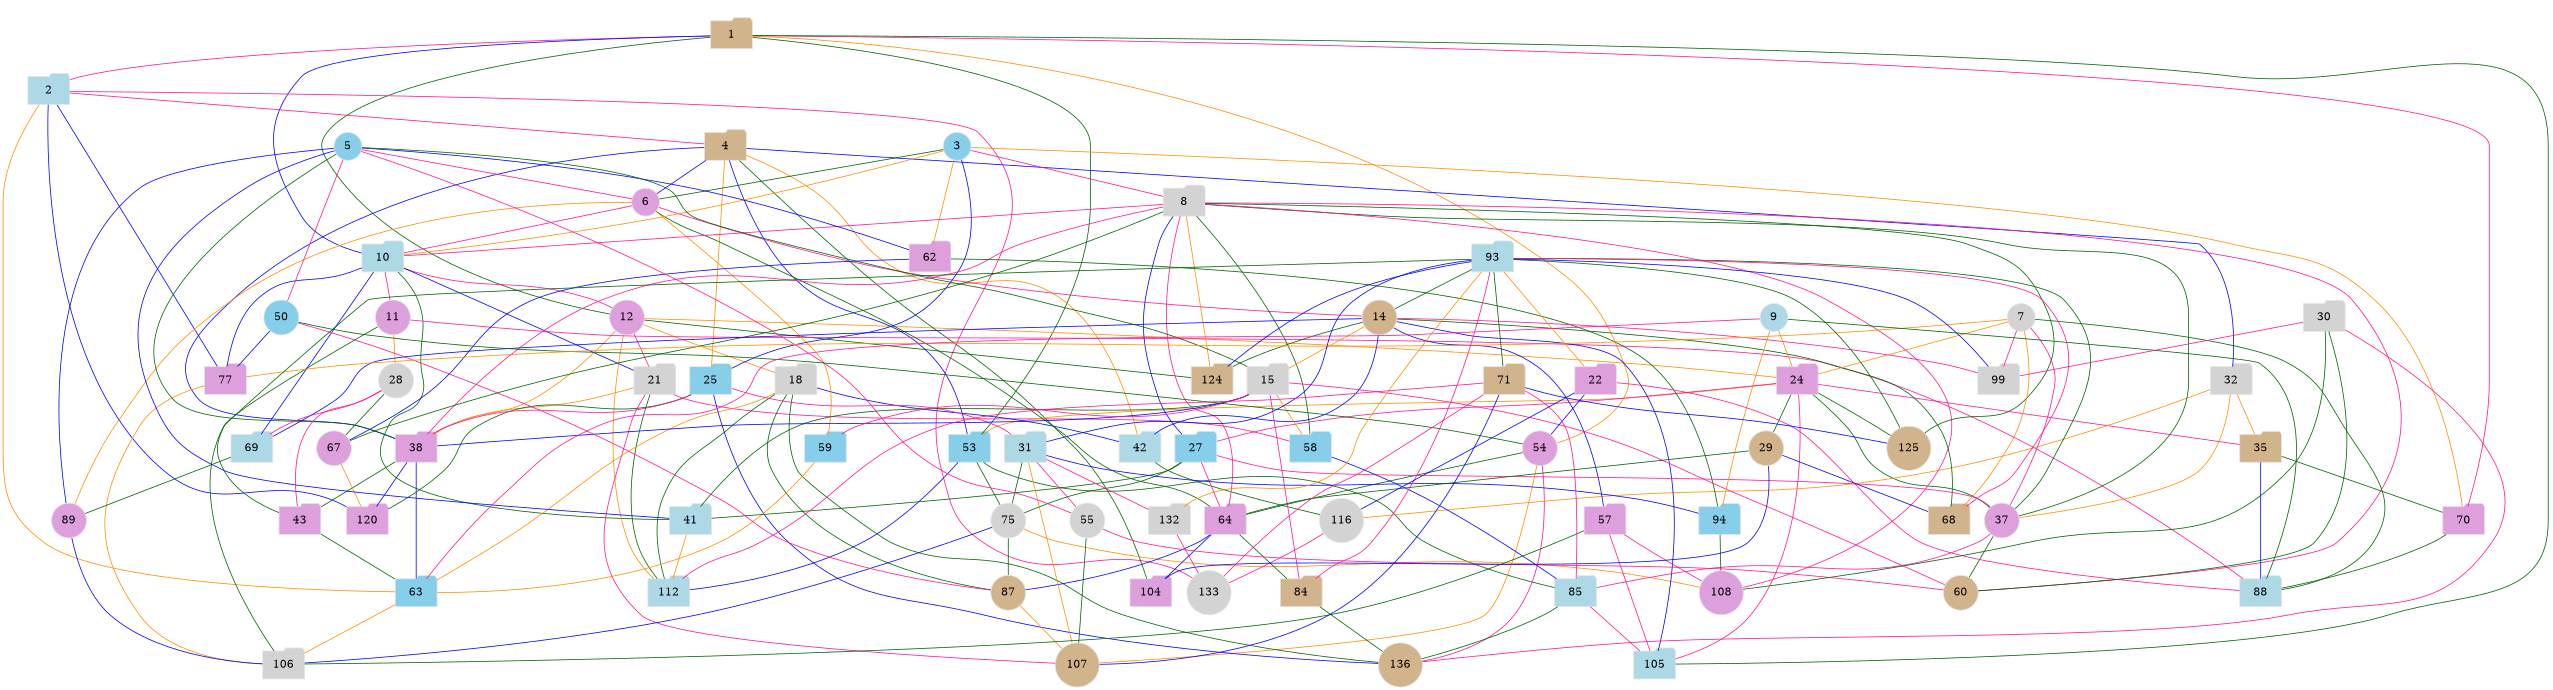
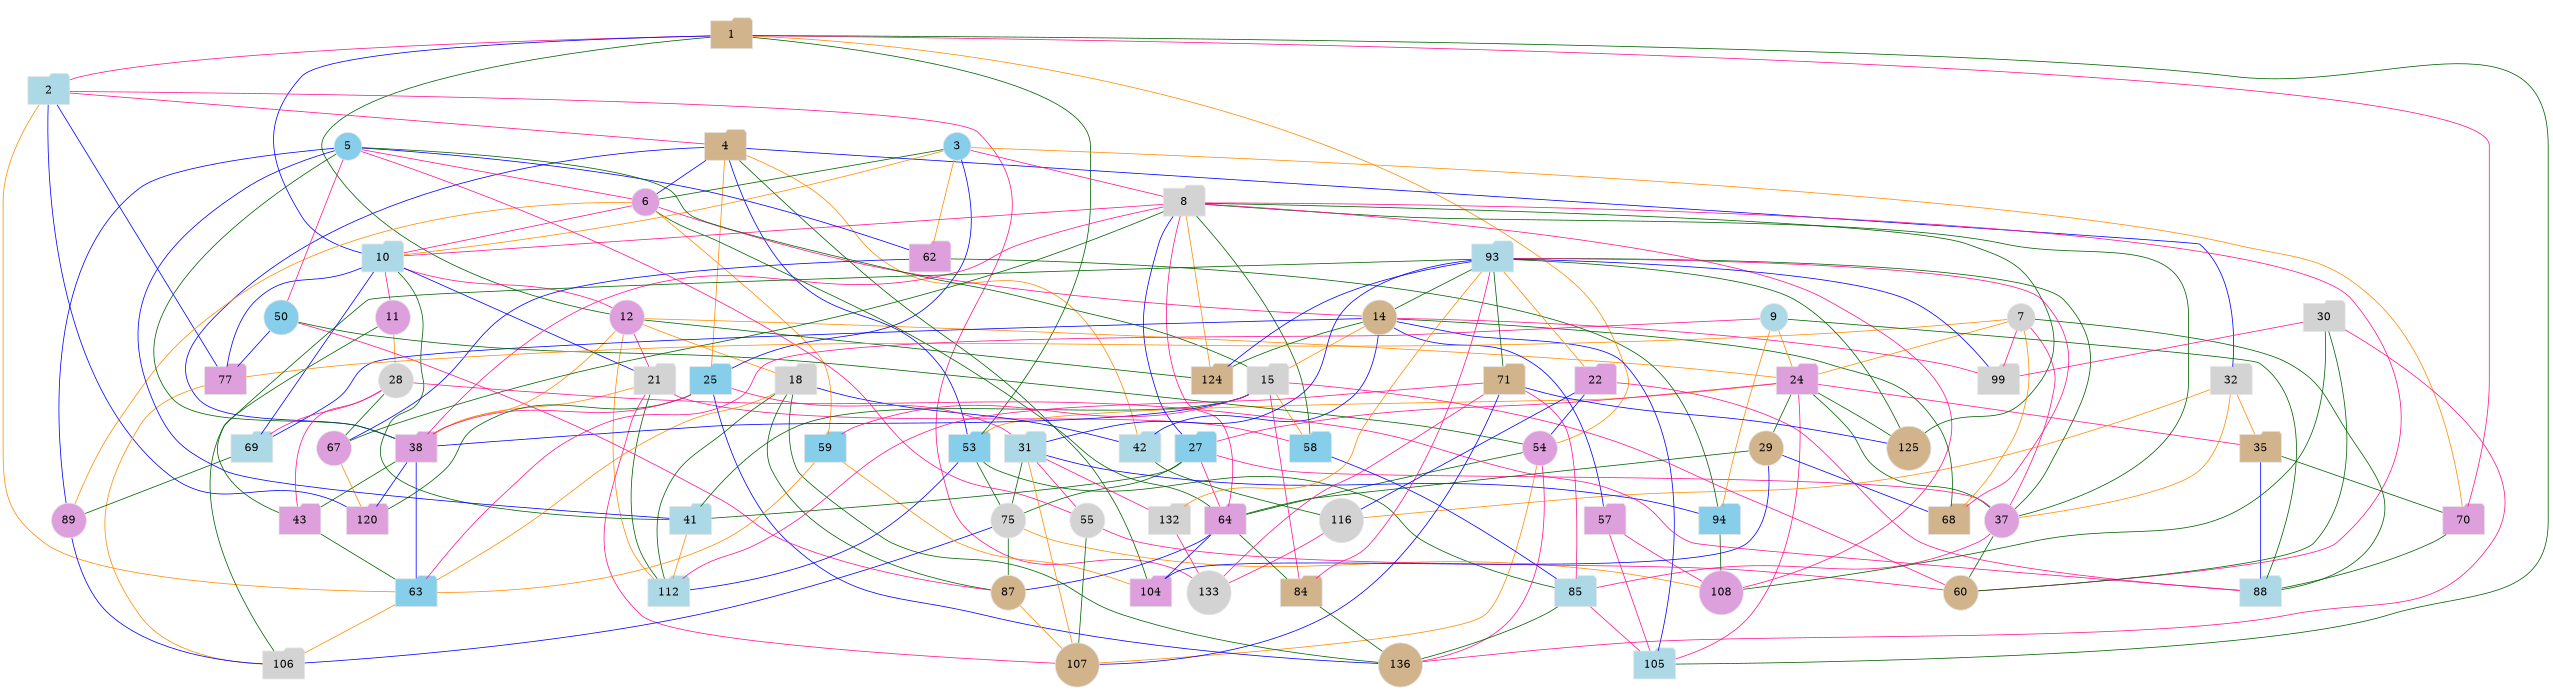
(1402, 341) -> (1339, 426)
none -> (975, 550)
(952, 647) -> none
